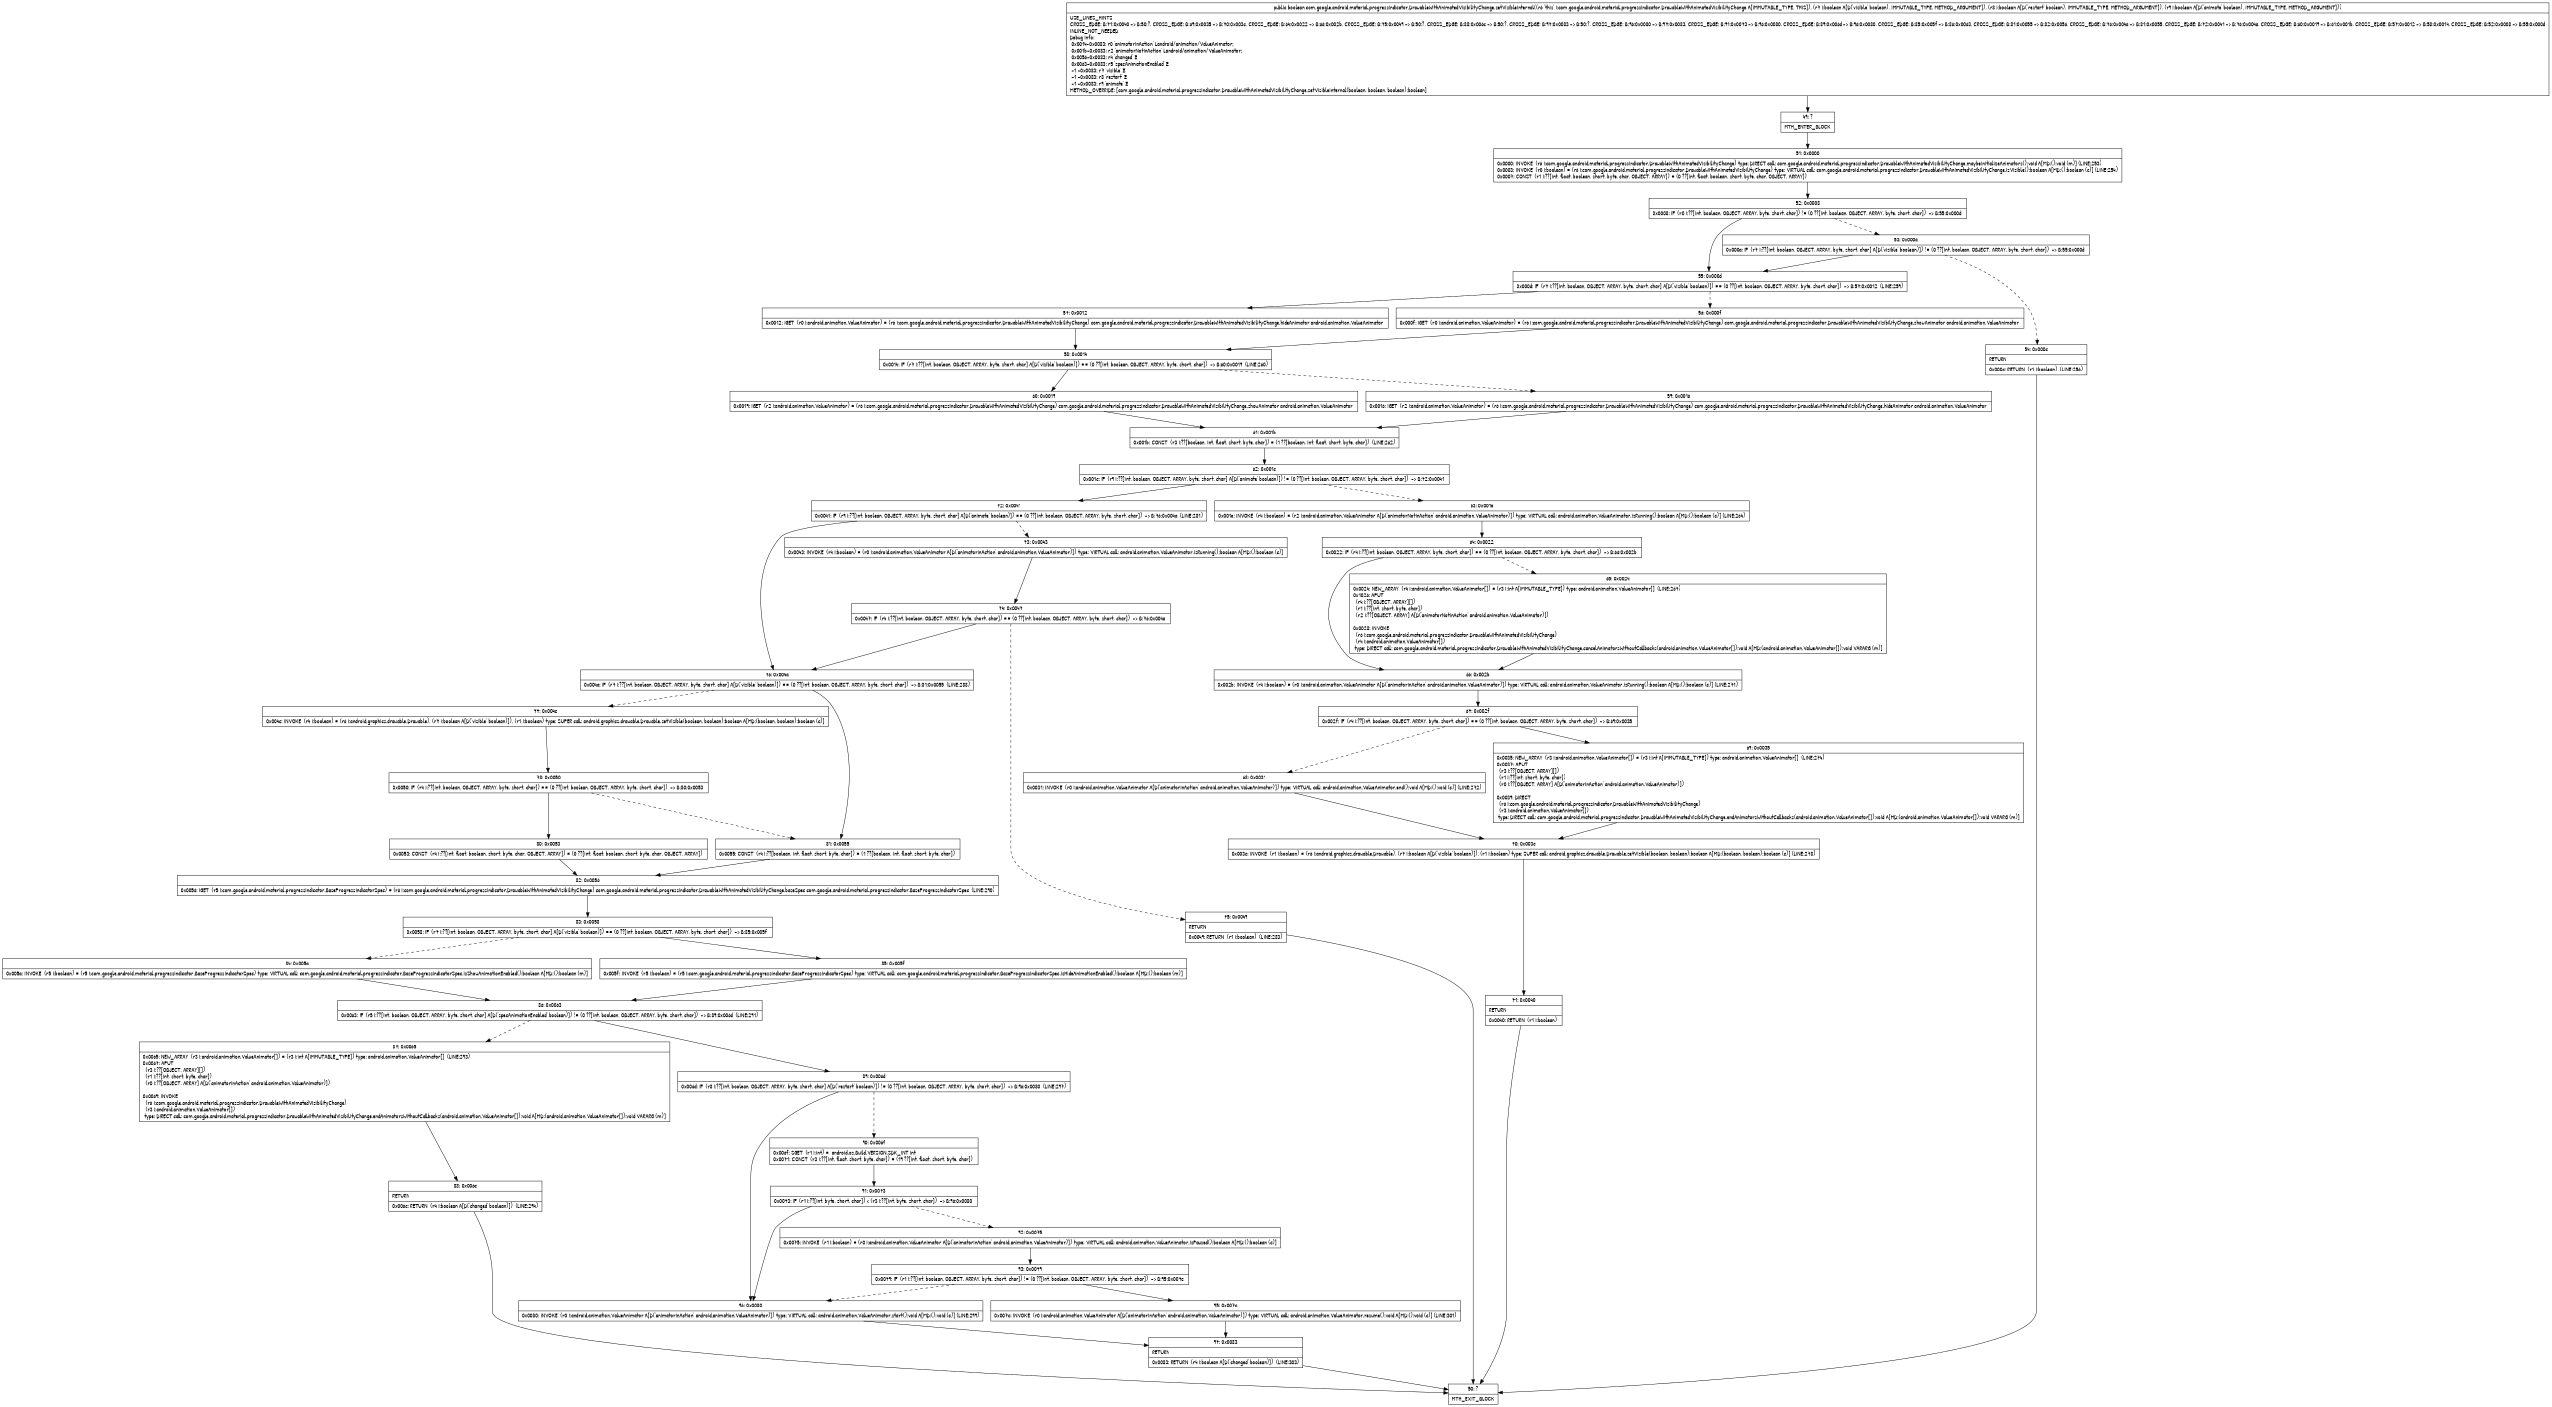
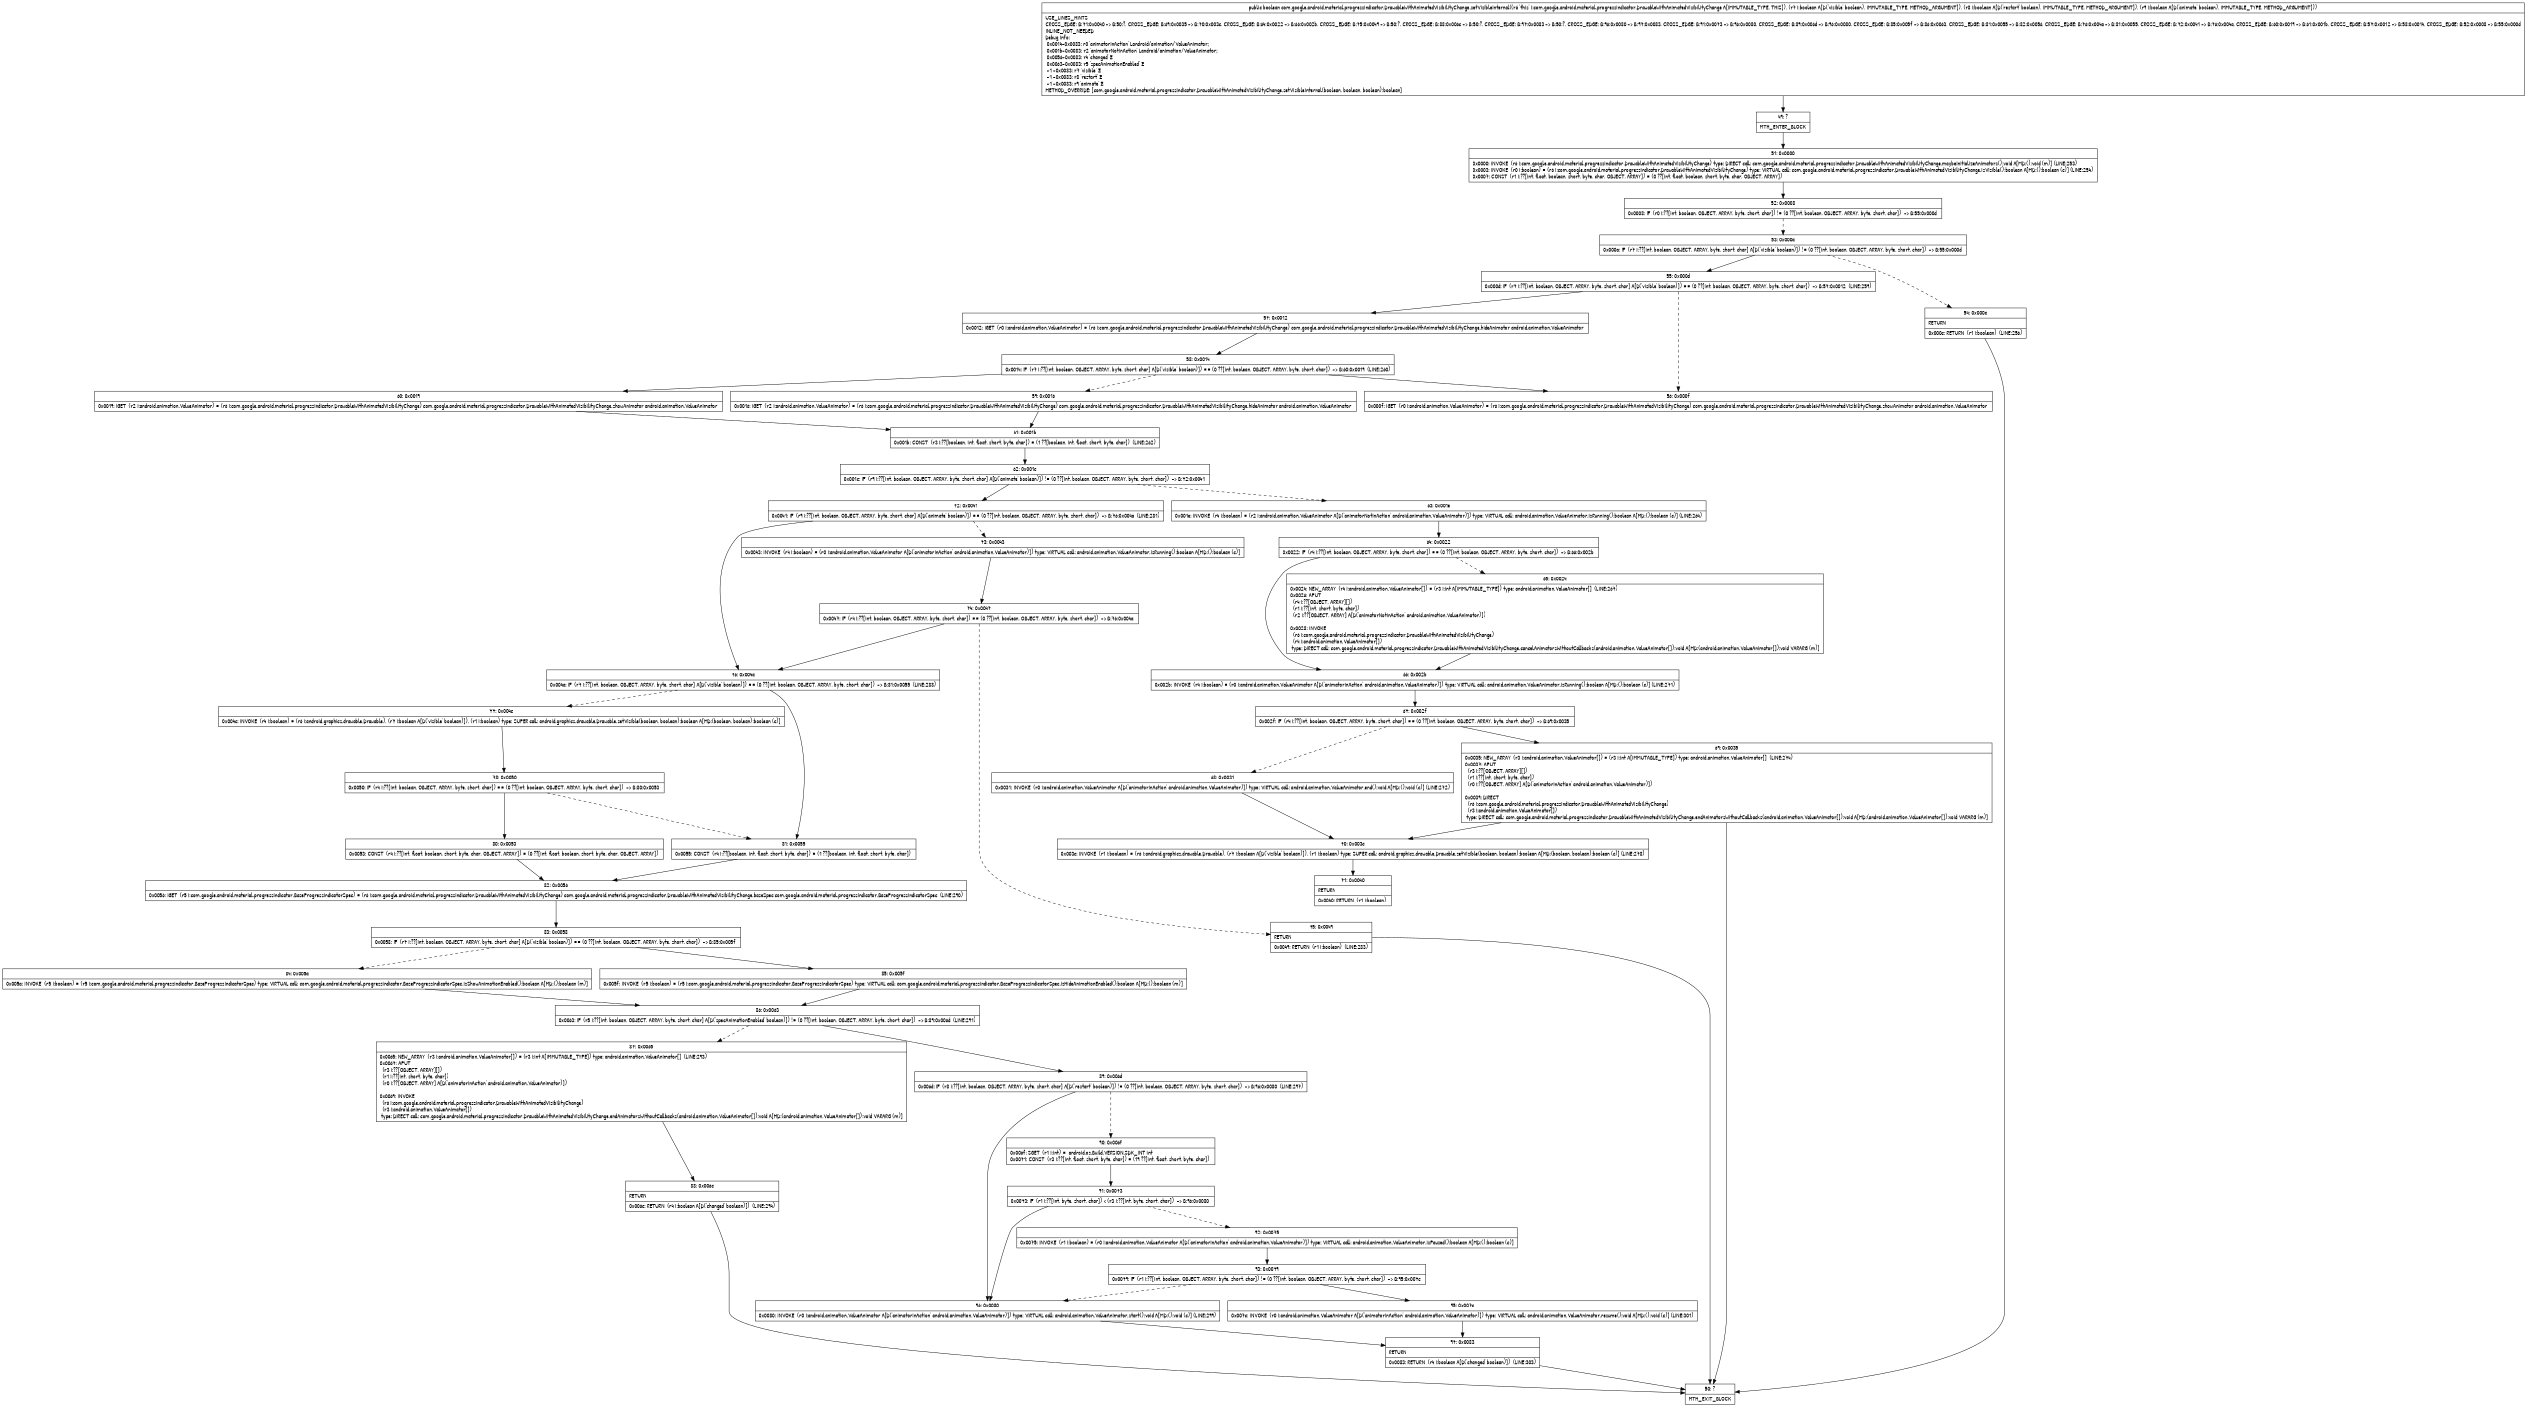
(1717, 237) -> none
(1395, 339) -> (1436, 383)
(1370, 595) -> (1307, 595)
(1507, 1205) -> (1727, 1102)
